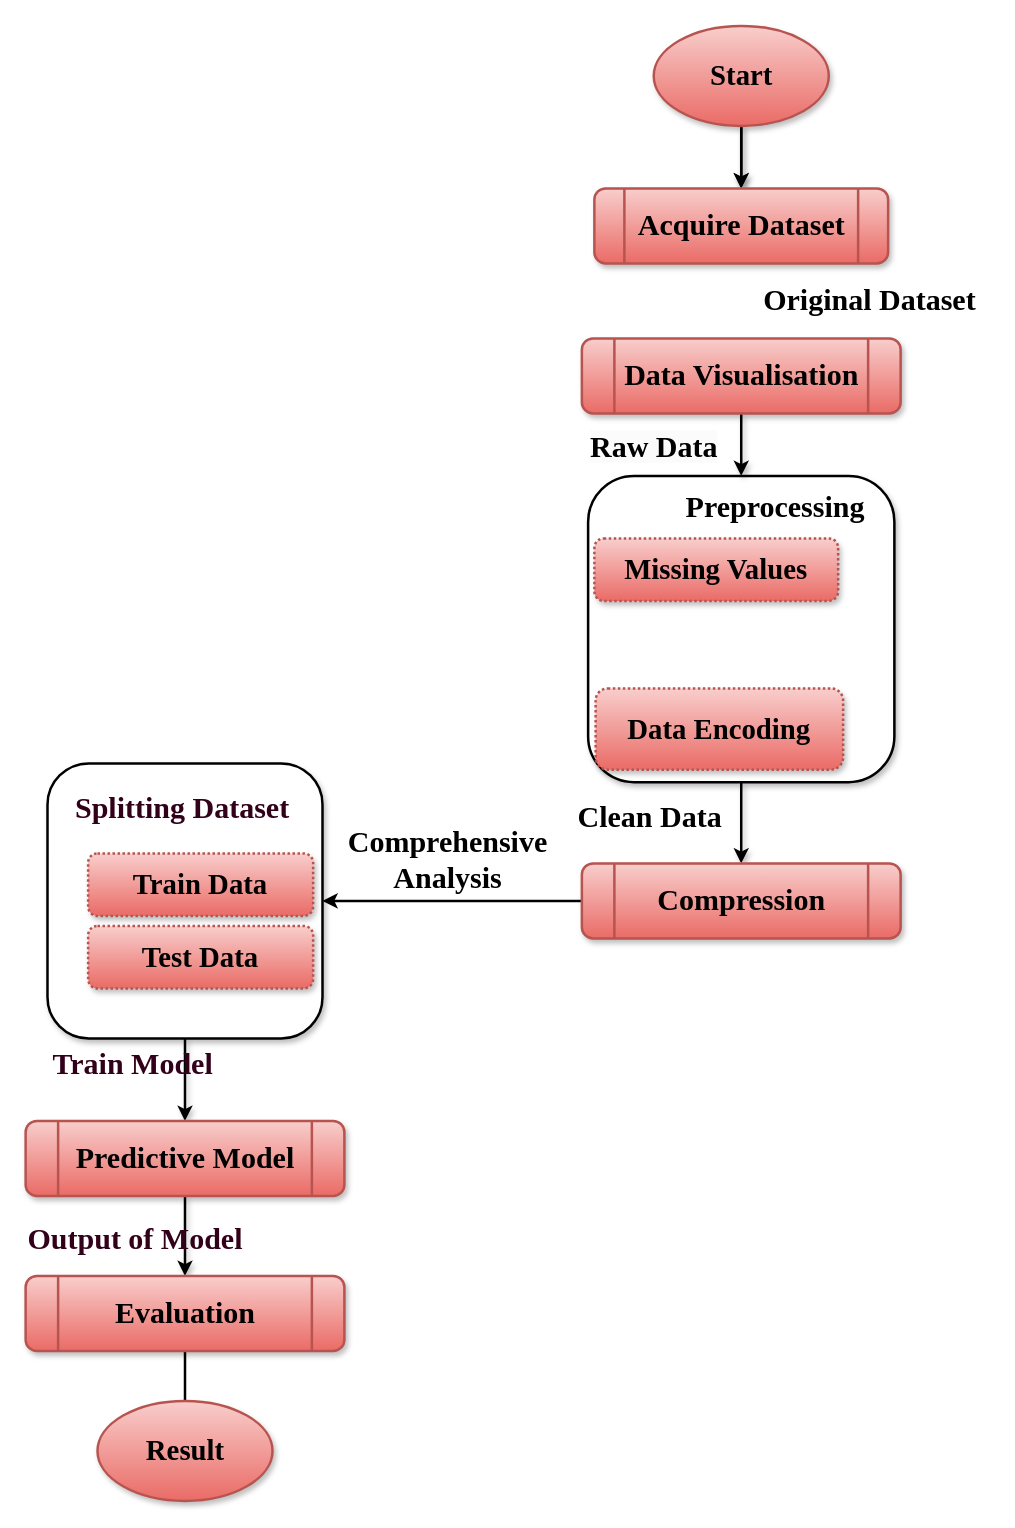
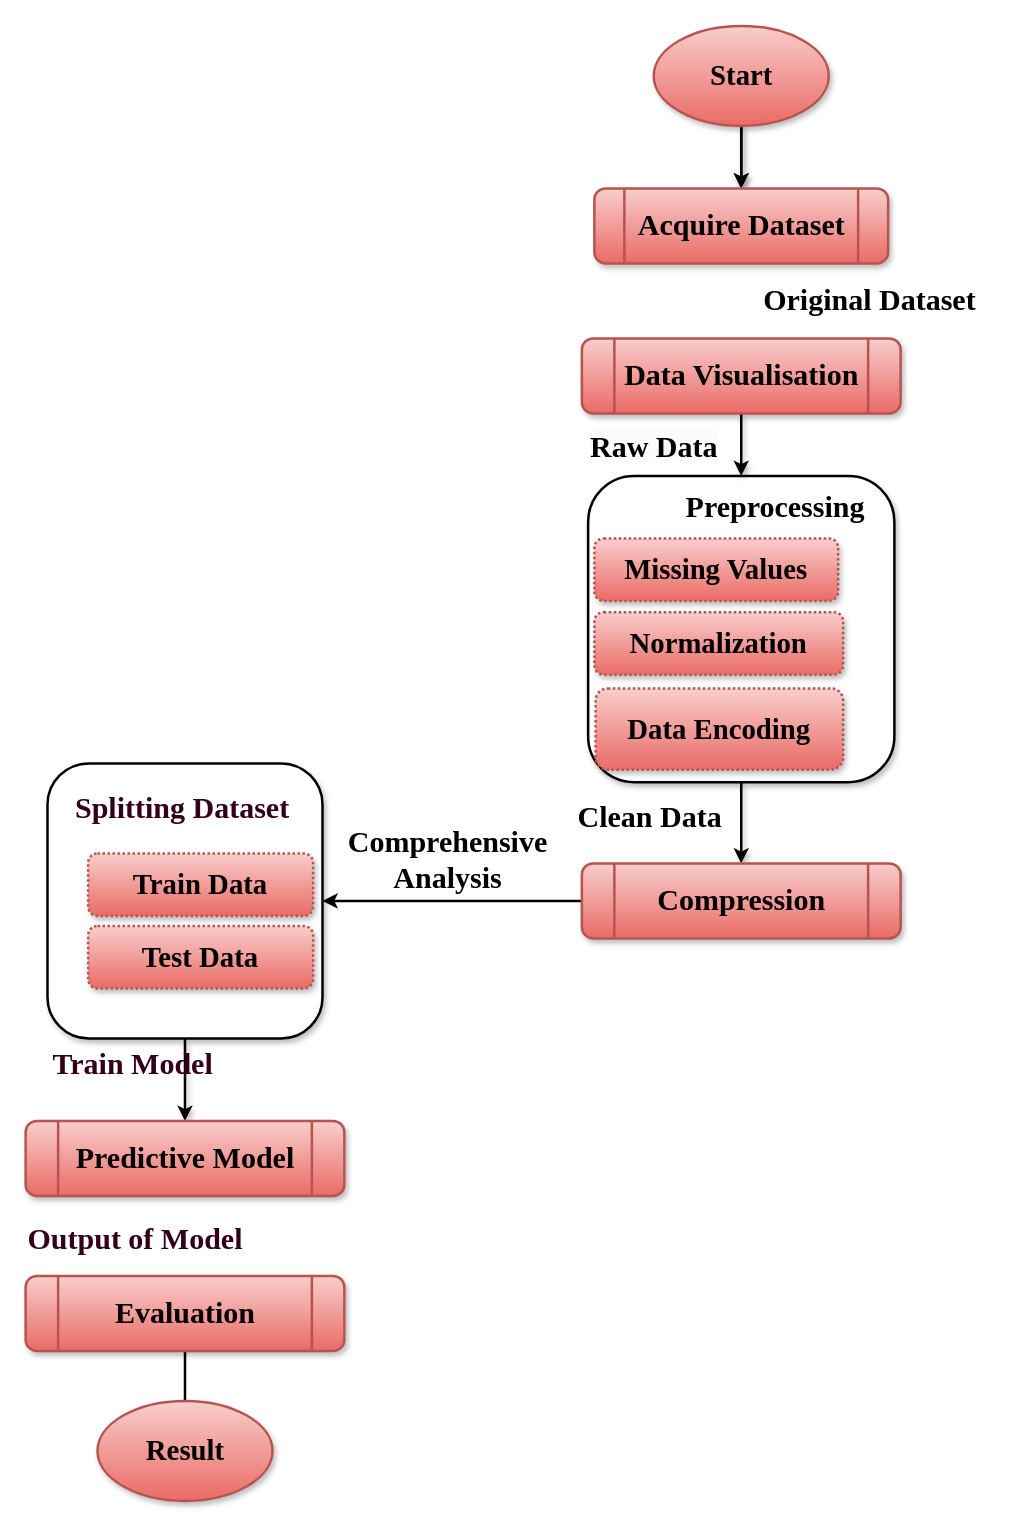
none -> (719, 643)
(185, 1213) -> none
